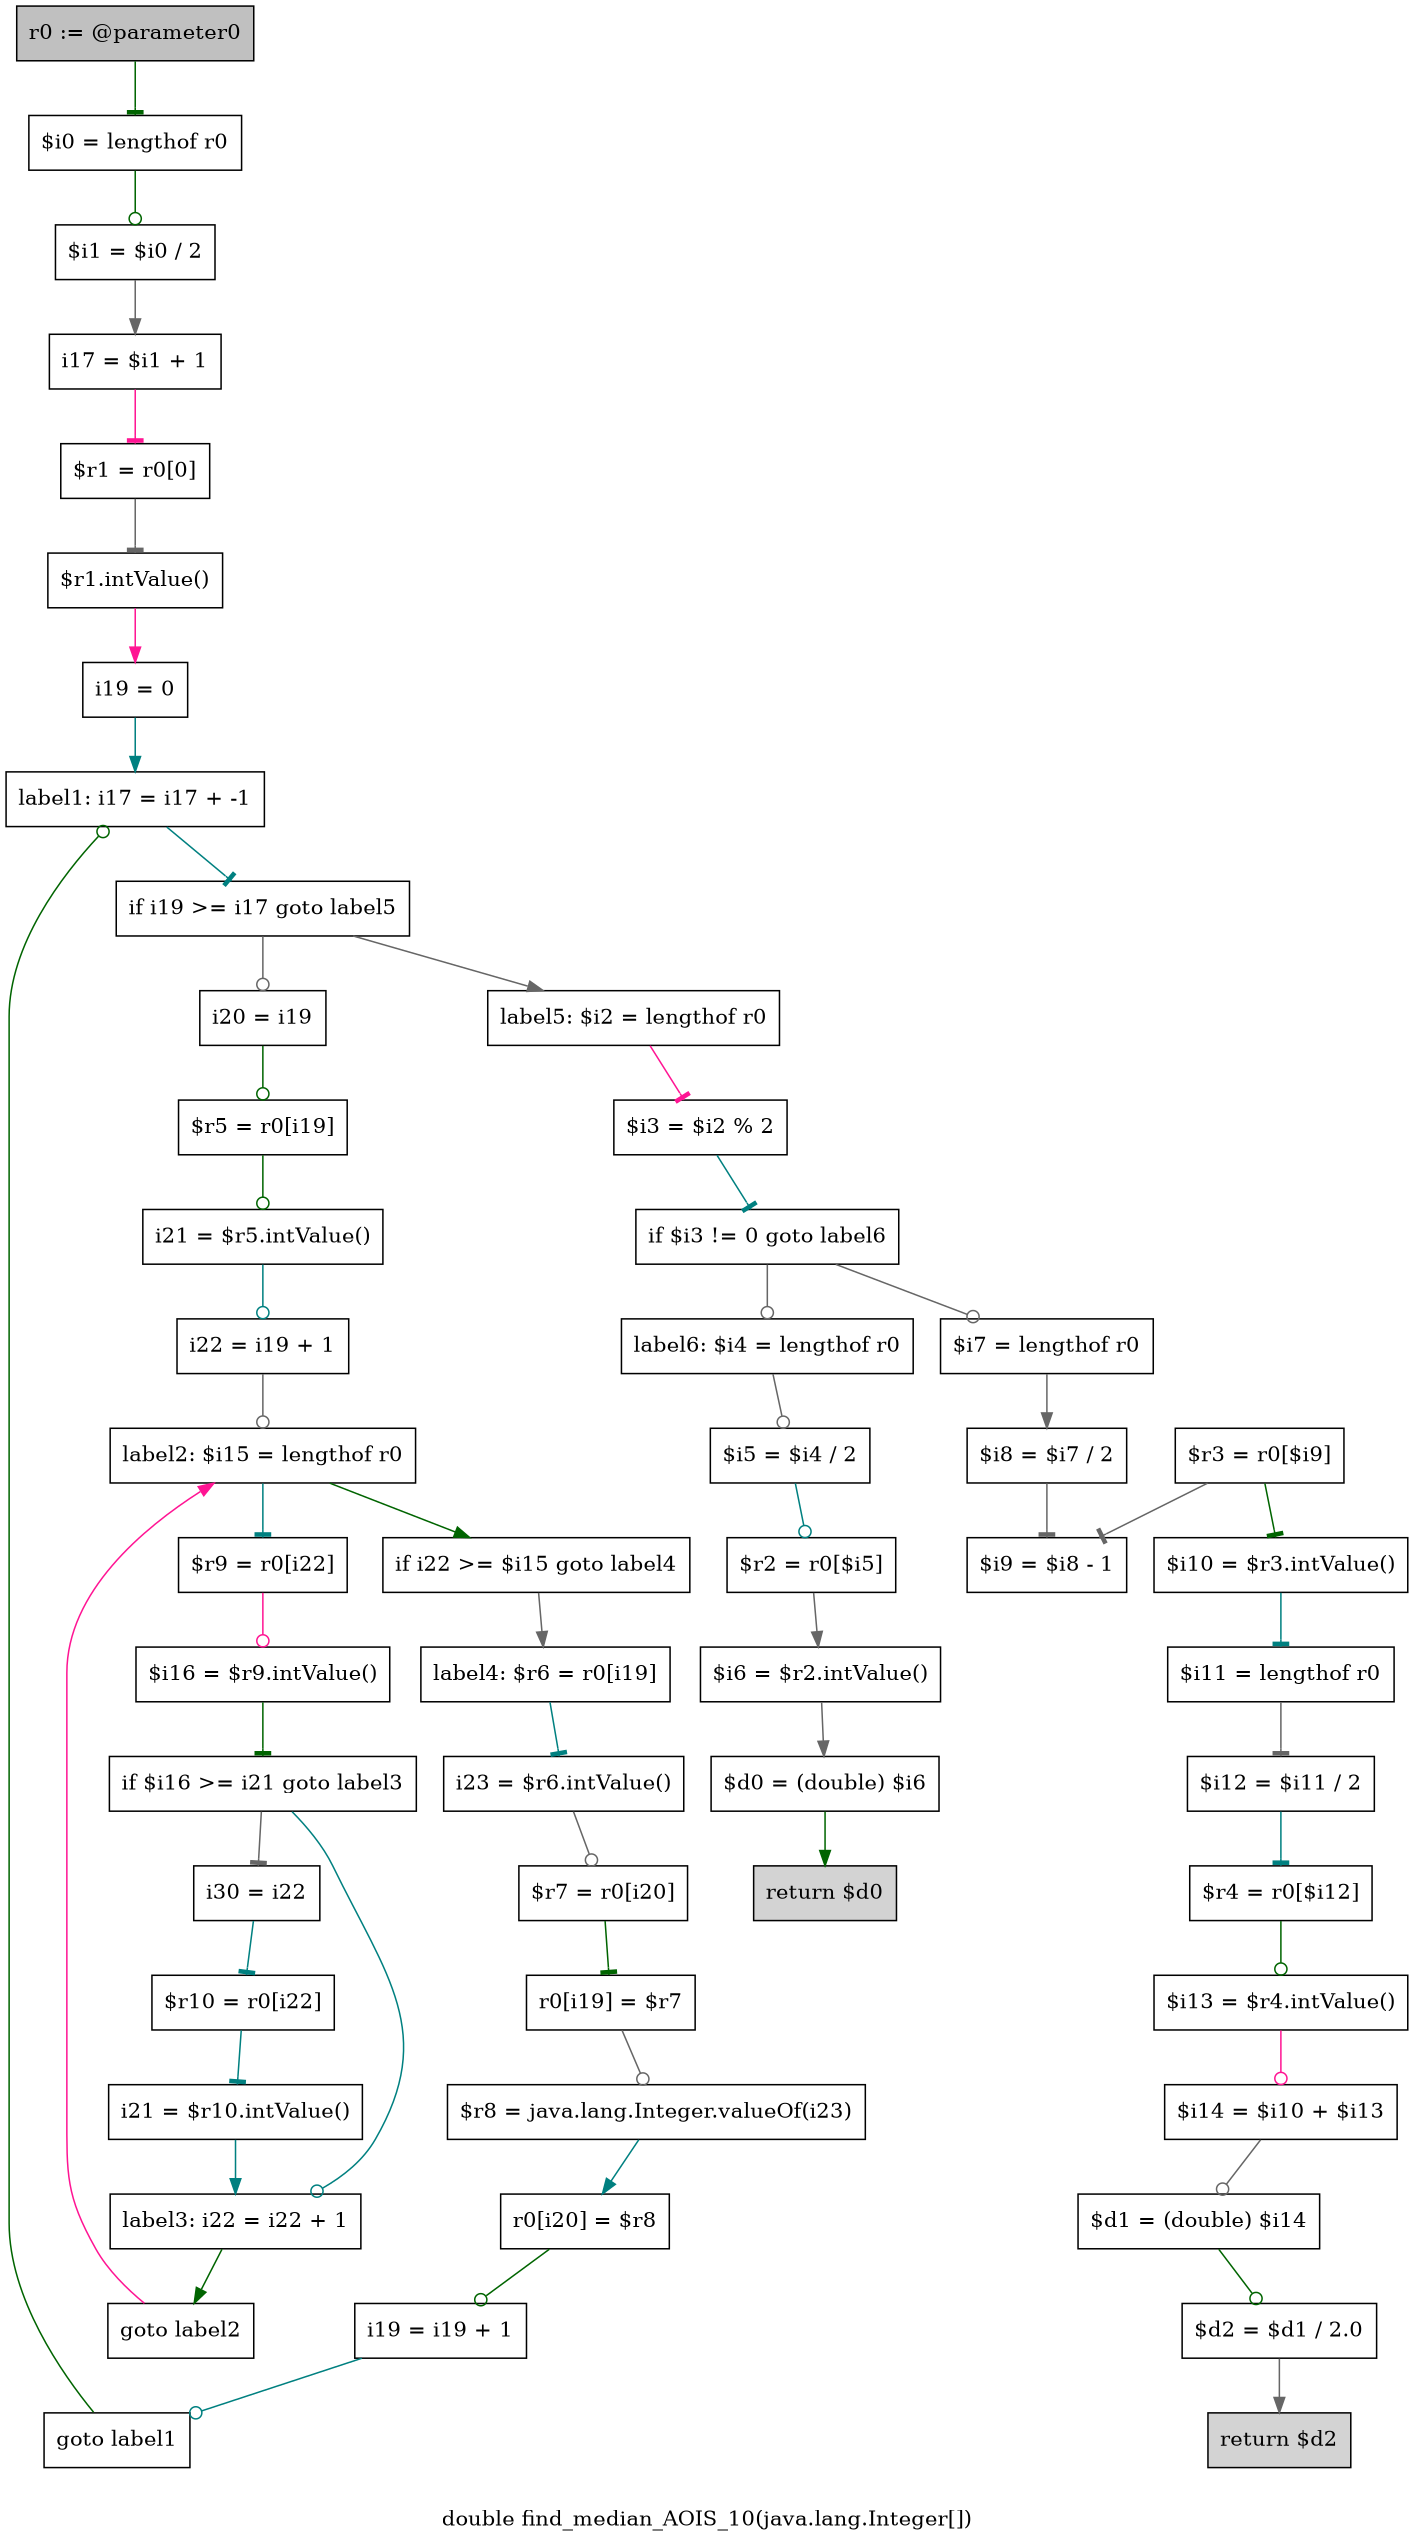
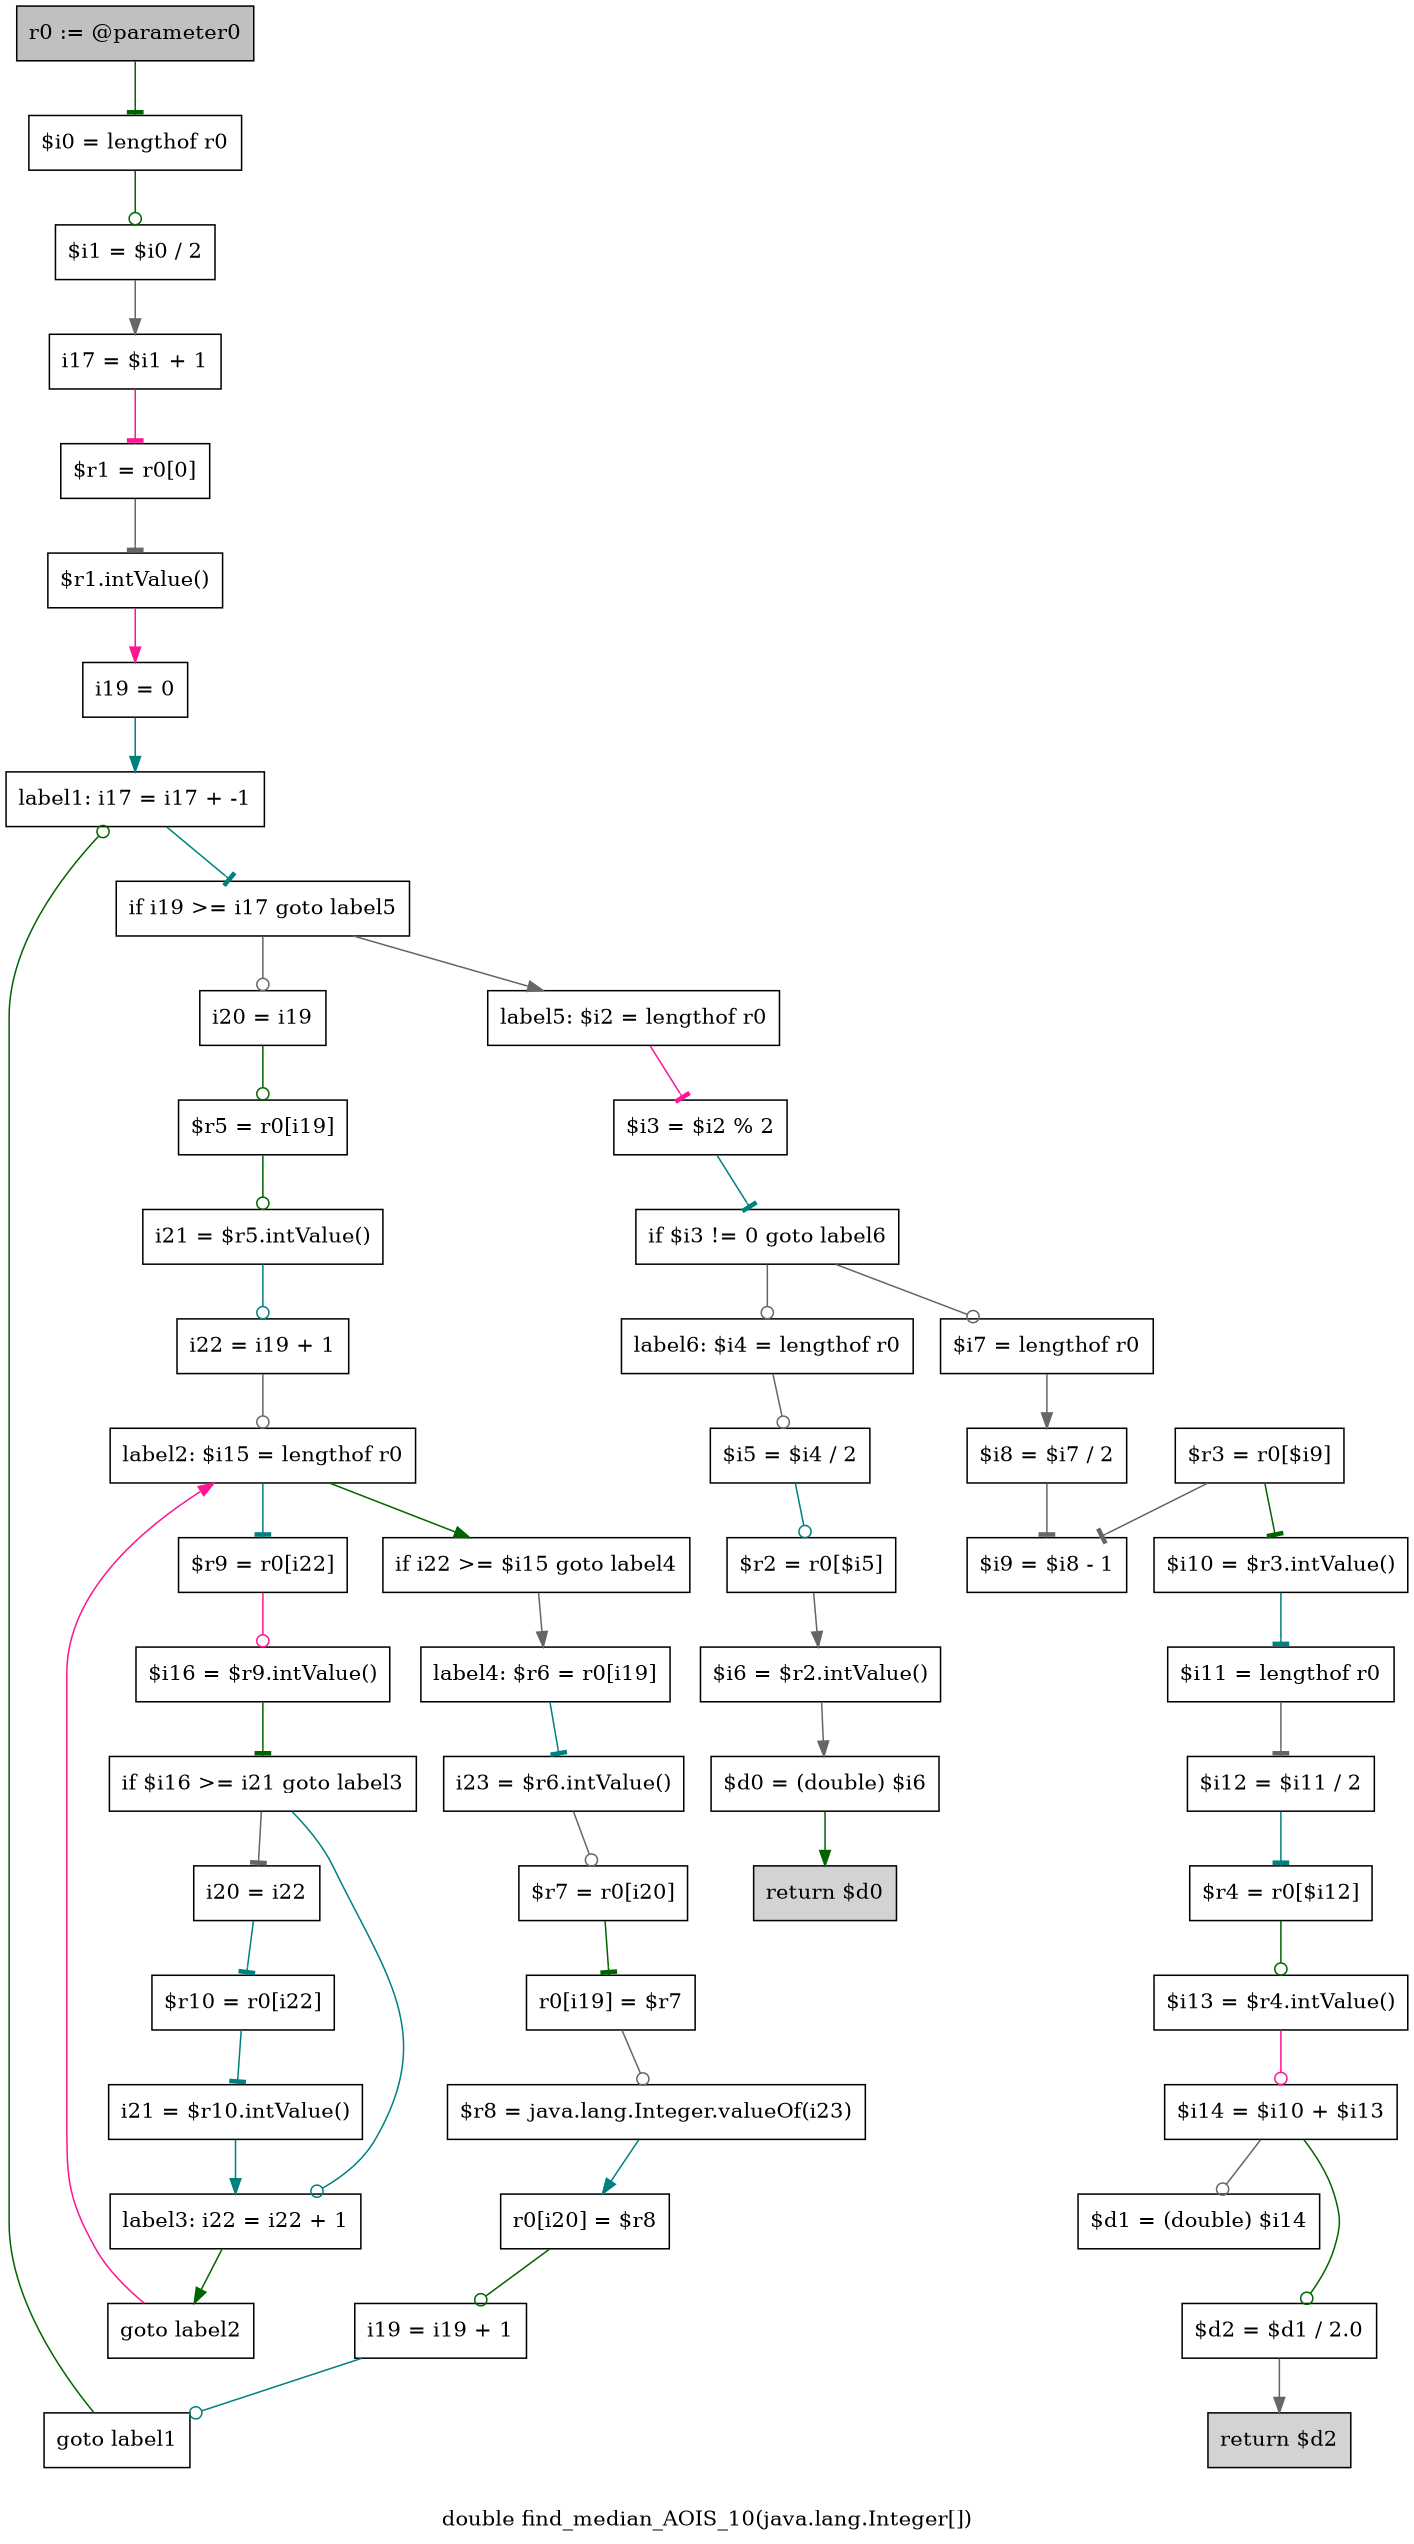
(257, 1893) -> (257, 1893)
(1235, 2271) -> (1339, 2215)
